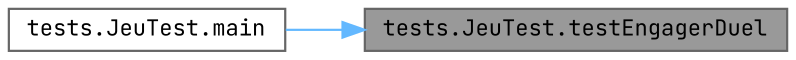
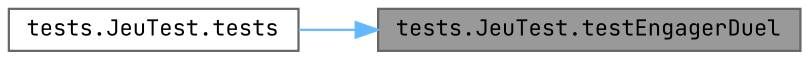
(147, 30) -> (154, 30)
